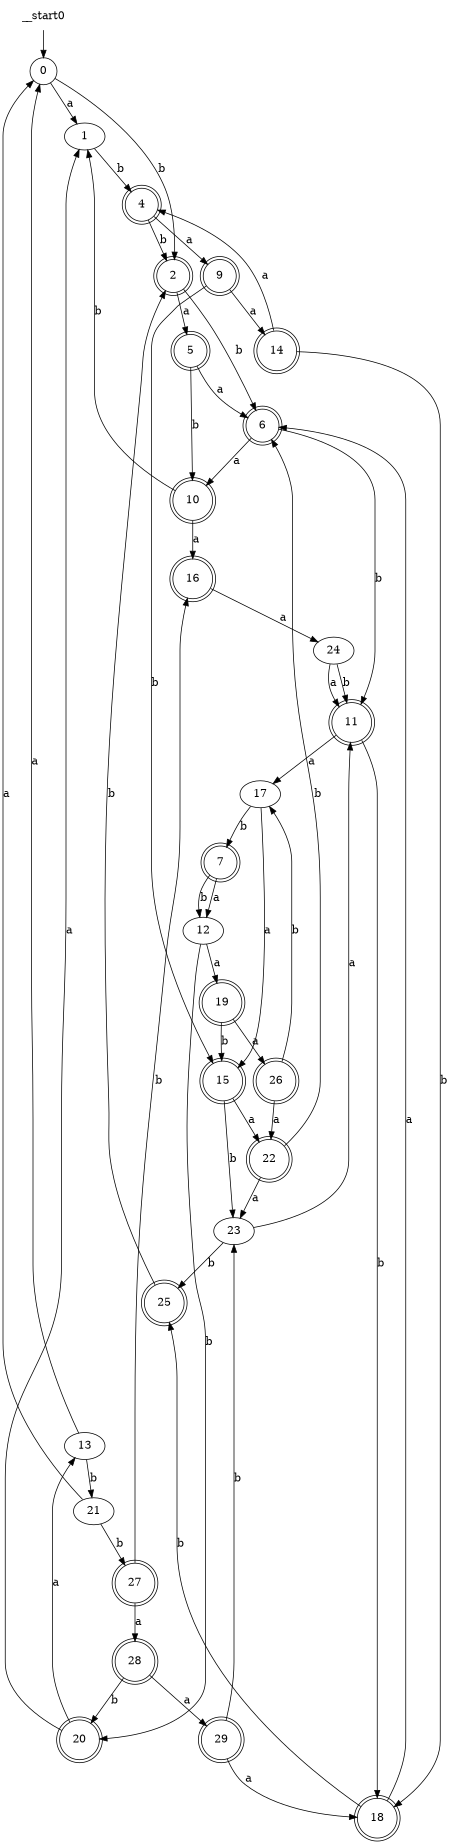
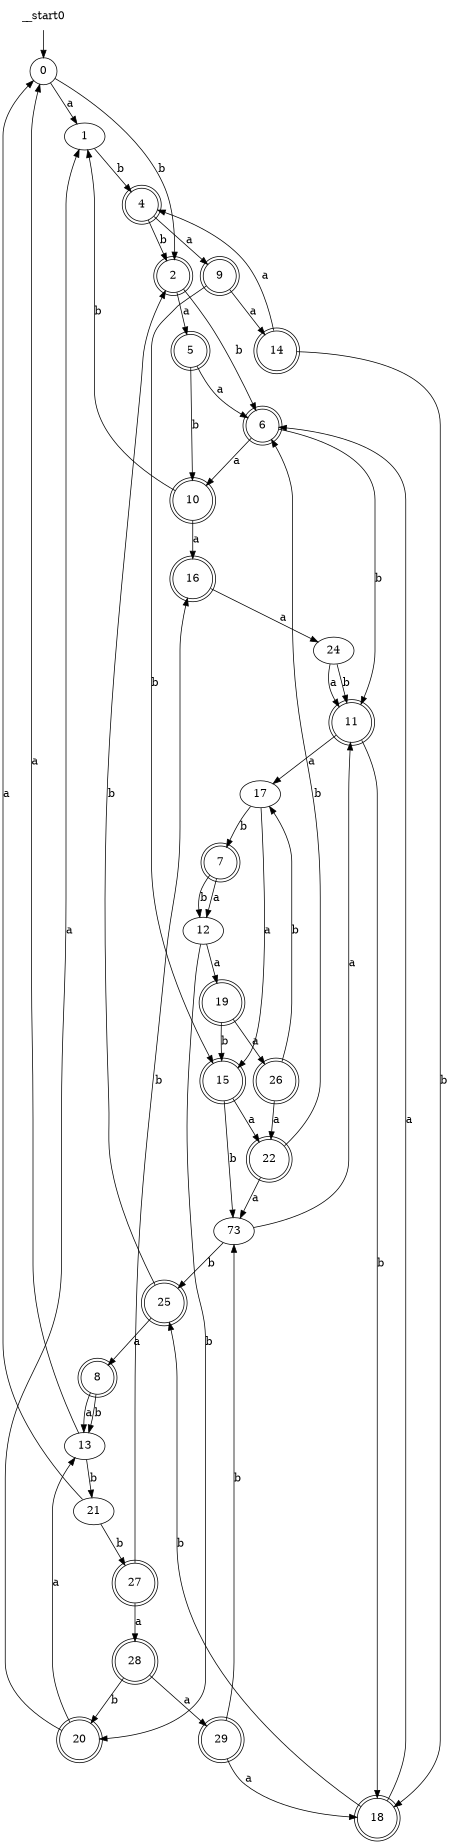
(234, 1231) -> (234, 1231)
none -> (98, 1378)
